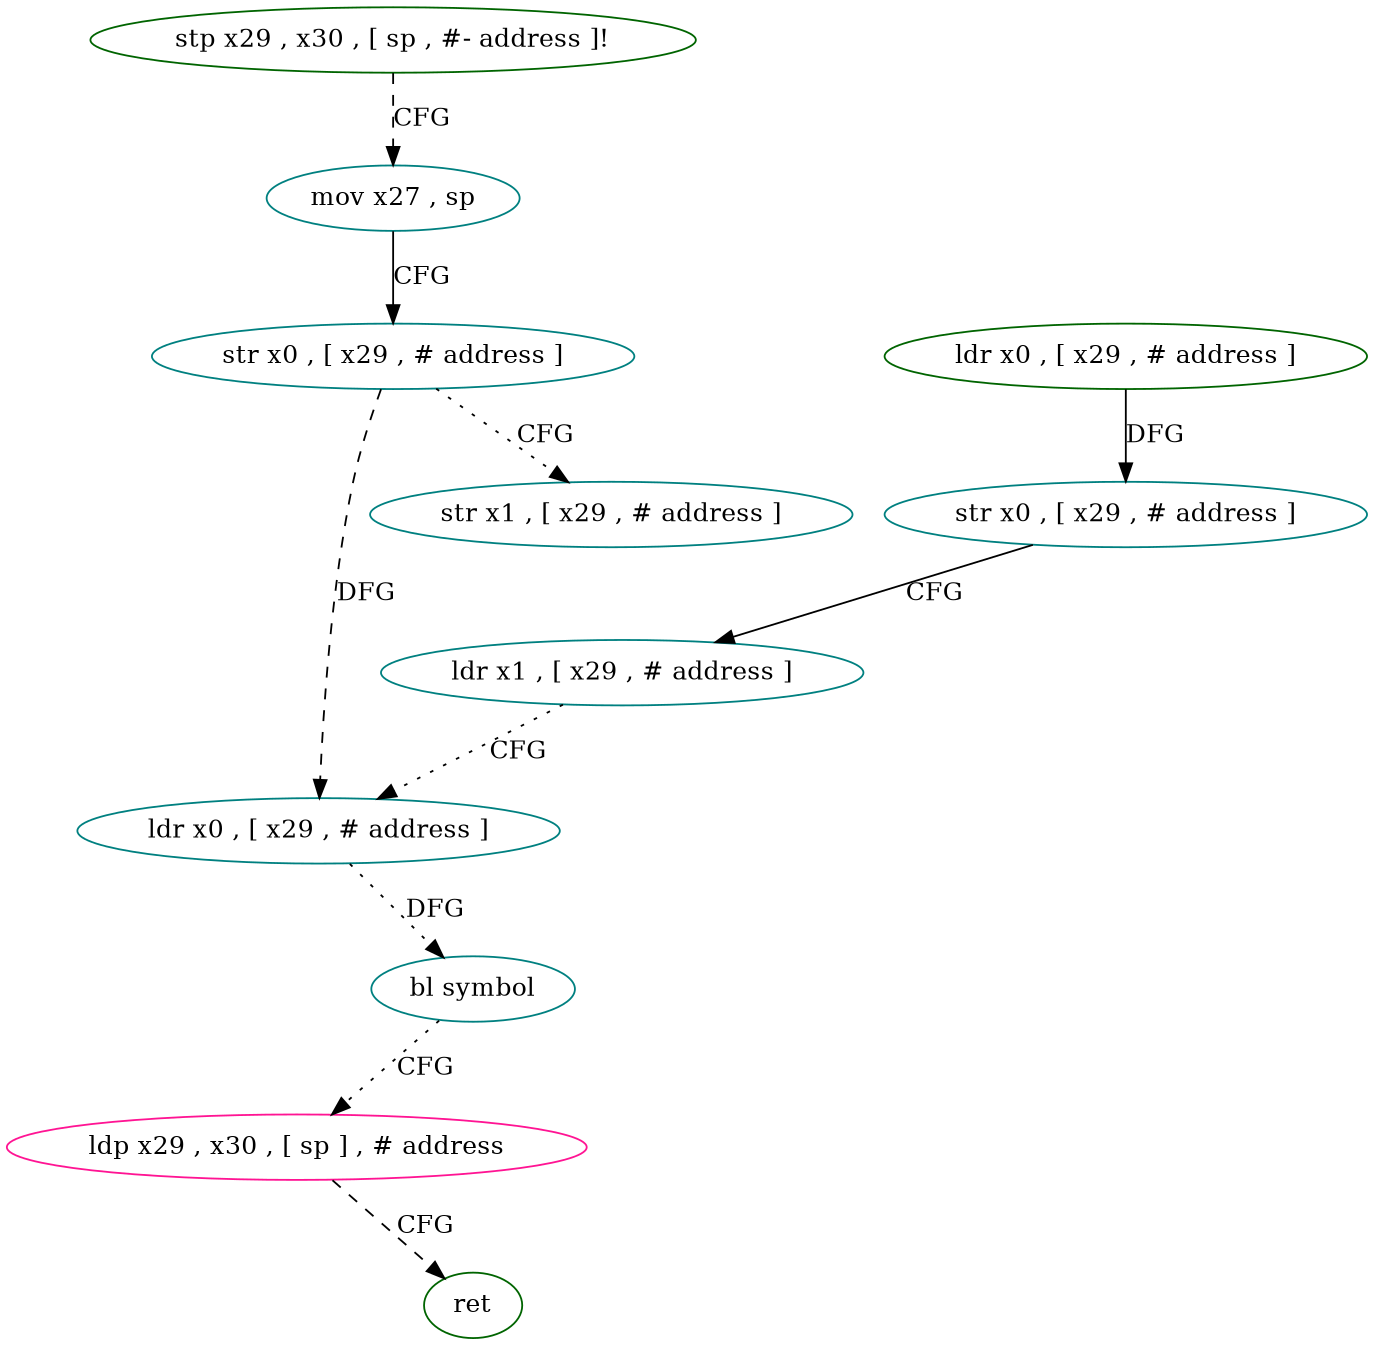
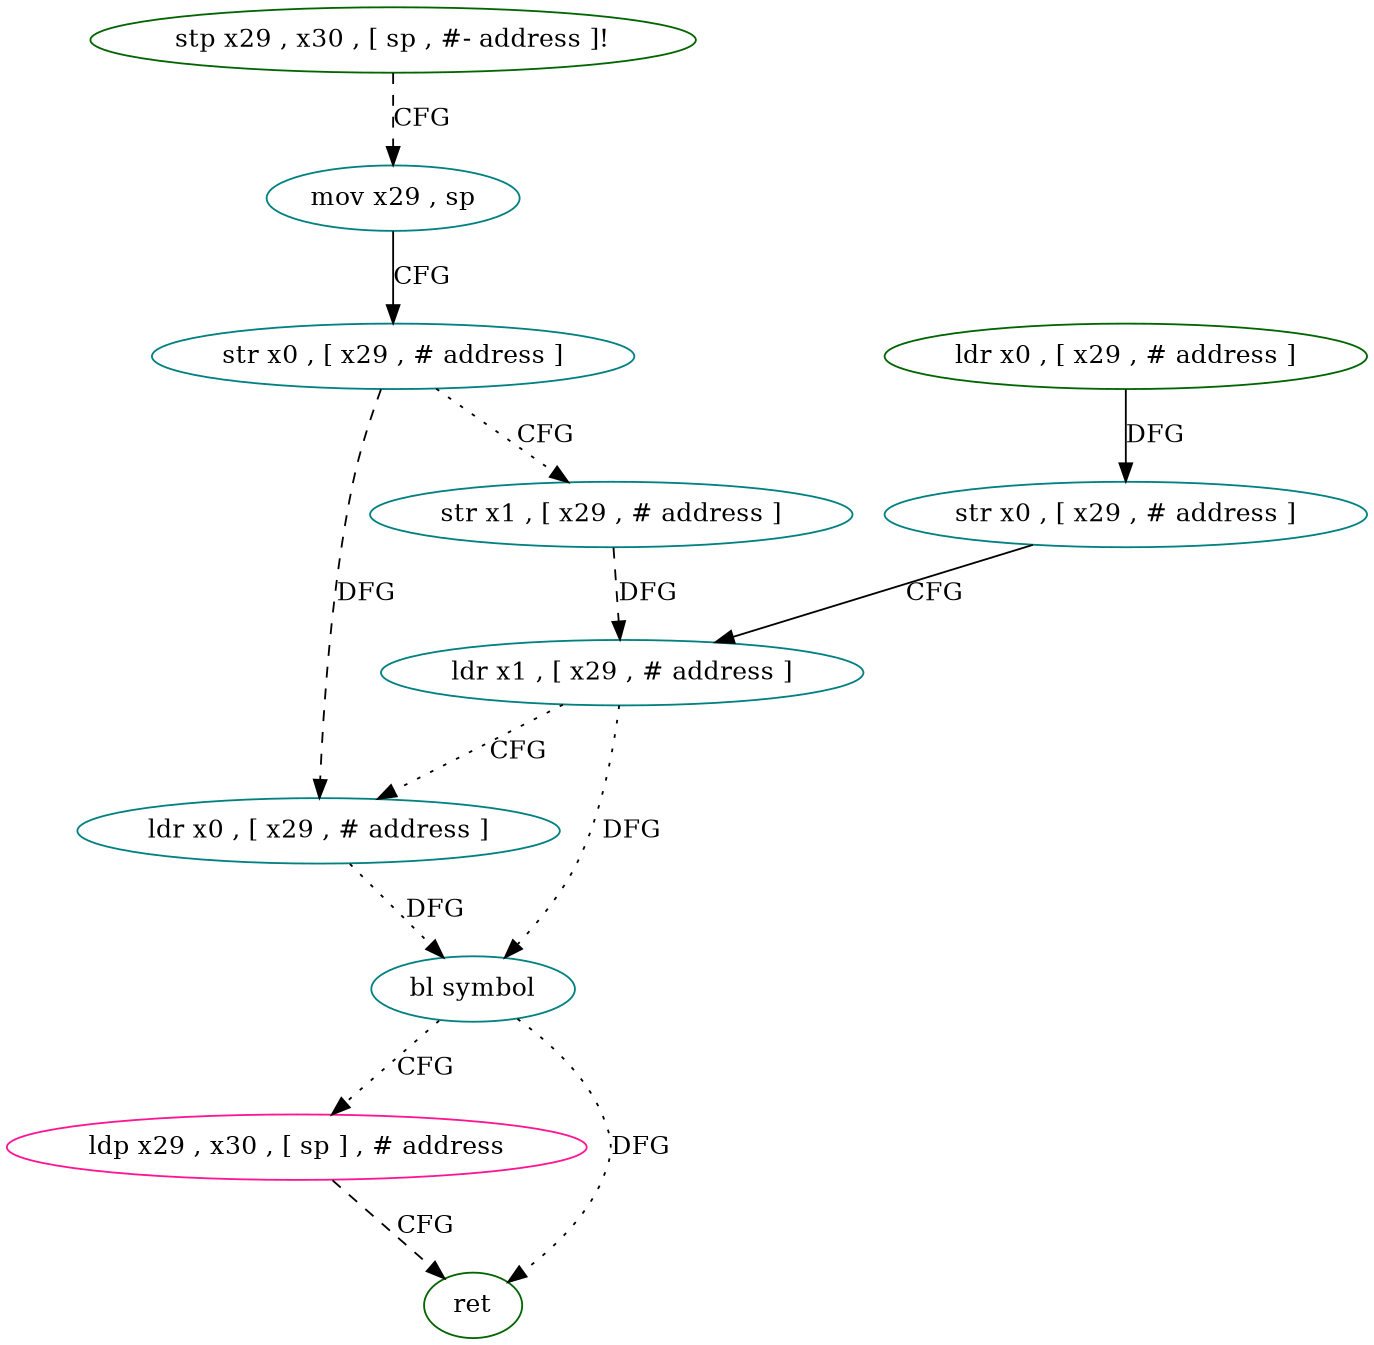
(393, 198) -> (393, 198)
none -> (616, 584)
none -> (589, 834)
none -> (610, 1143)
